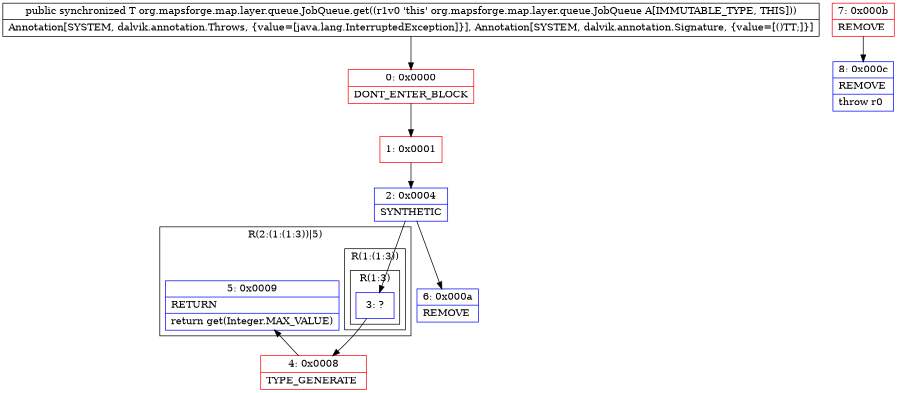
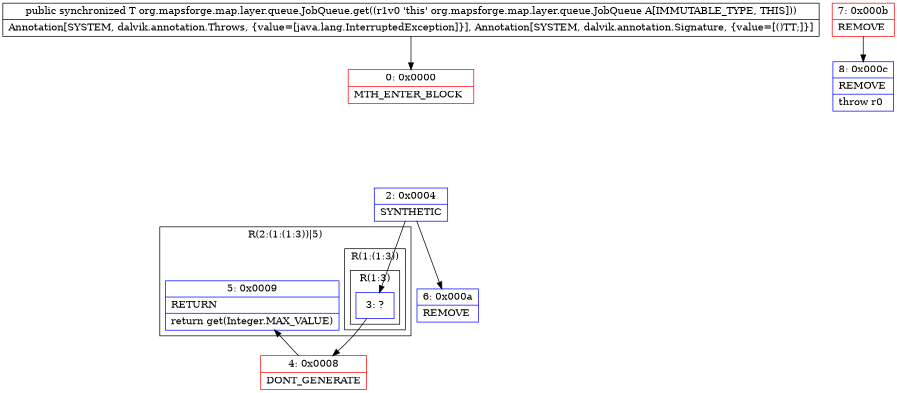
(411, 95) -> (408, 95)
(411, 150) -> none
(312, 381) -> (314, 381)
